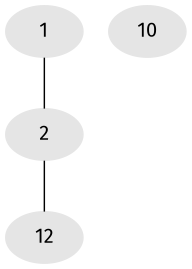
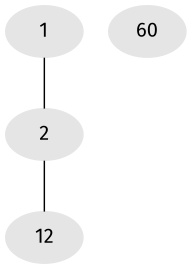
(147, 31) -> (147, 31)
